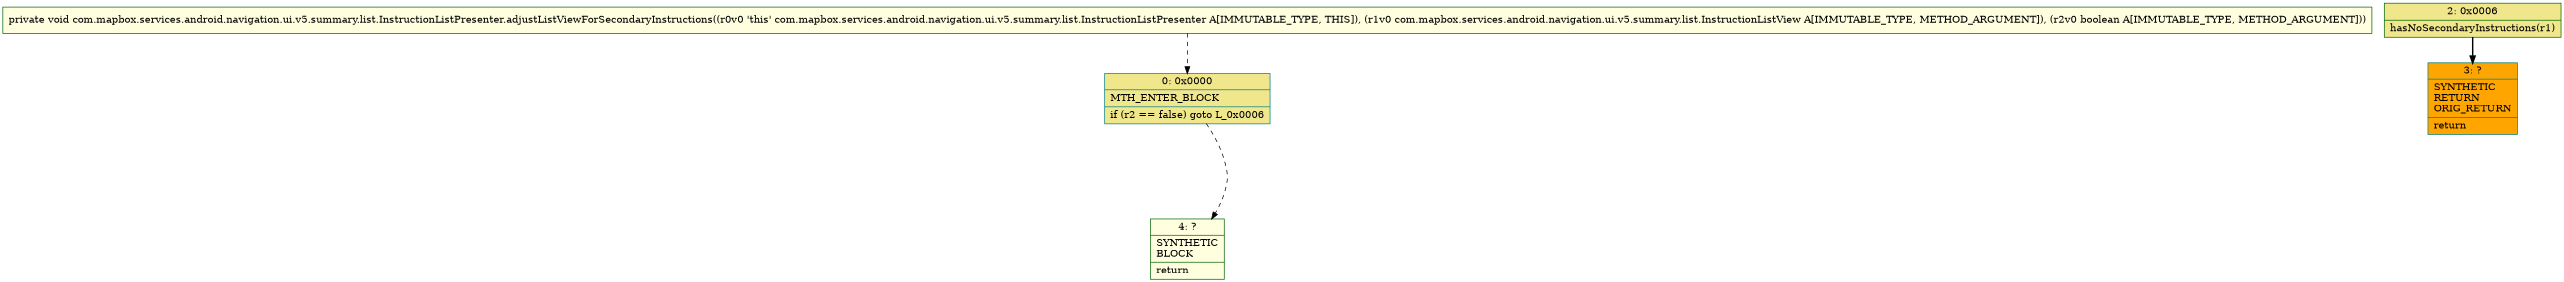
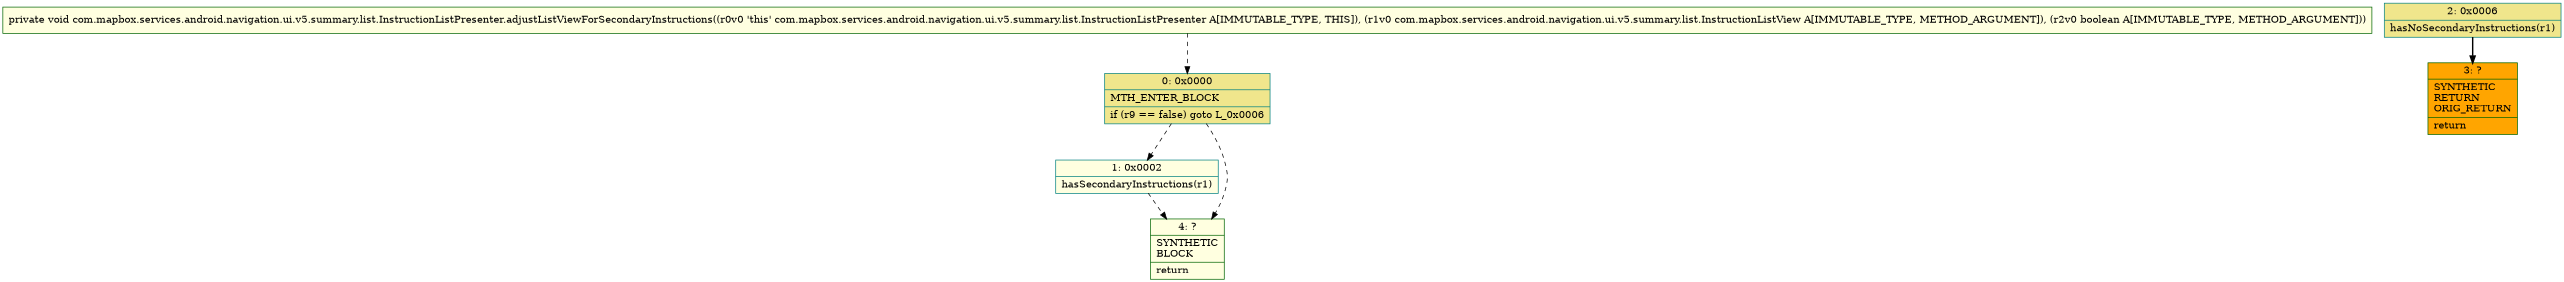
(2473, 20) -> (2473, 20)
(2473, 99) -> (2473, 99)
(1187, 115) -> (1187, 115)
none -> (1137, 177)
